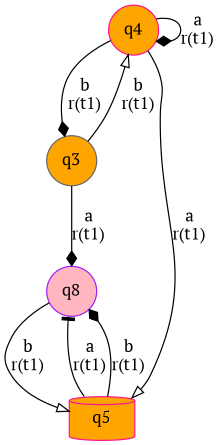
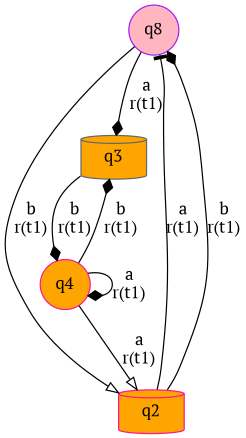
(111, 106) -> (56, 207)
(72, 161) -> (114, 157)
(72, 218) -> (127, 85)
(102, 419) -> (151, 412)
